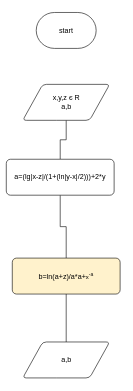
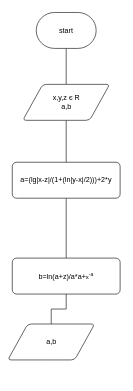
none -> (66, 66)
(60, 177) -> (66, 180)
(66, 276) -> (66, 276)
(66, 360) -> (51, 342)
